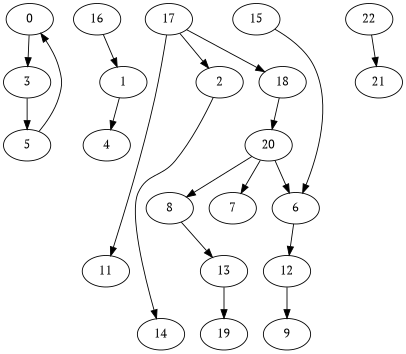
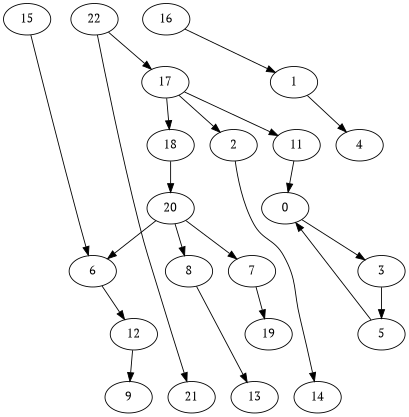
none -> (127, 48)
none -> (292, 172)
(224, 298) -> (259, 298)
